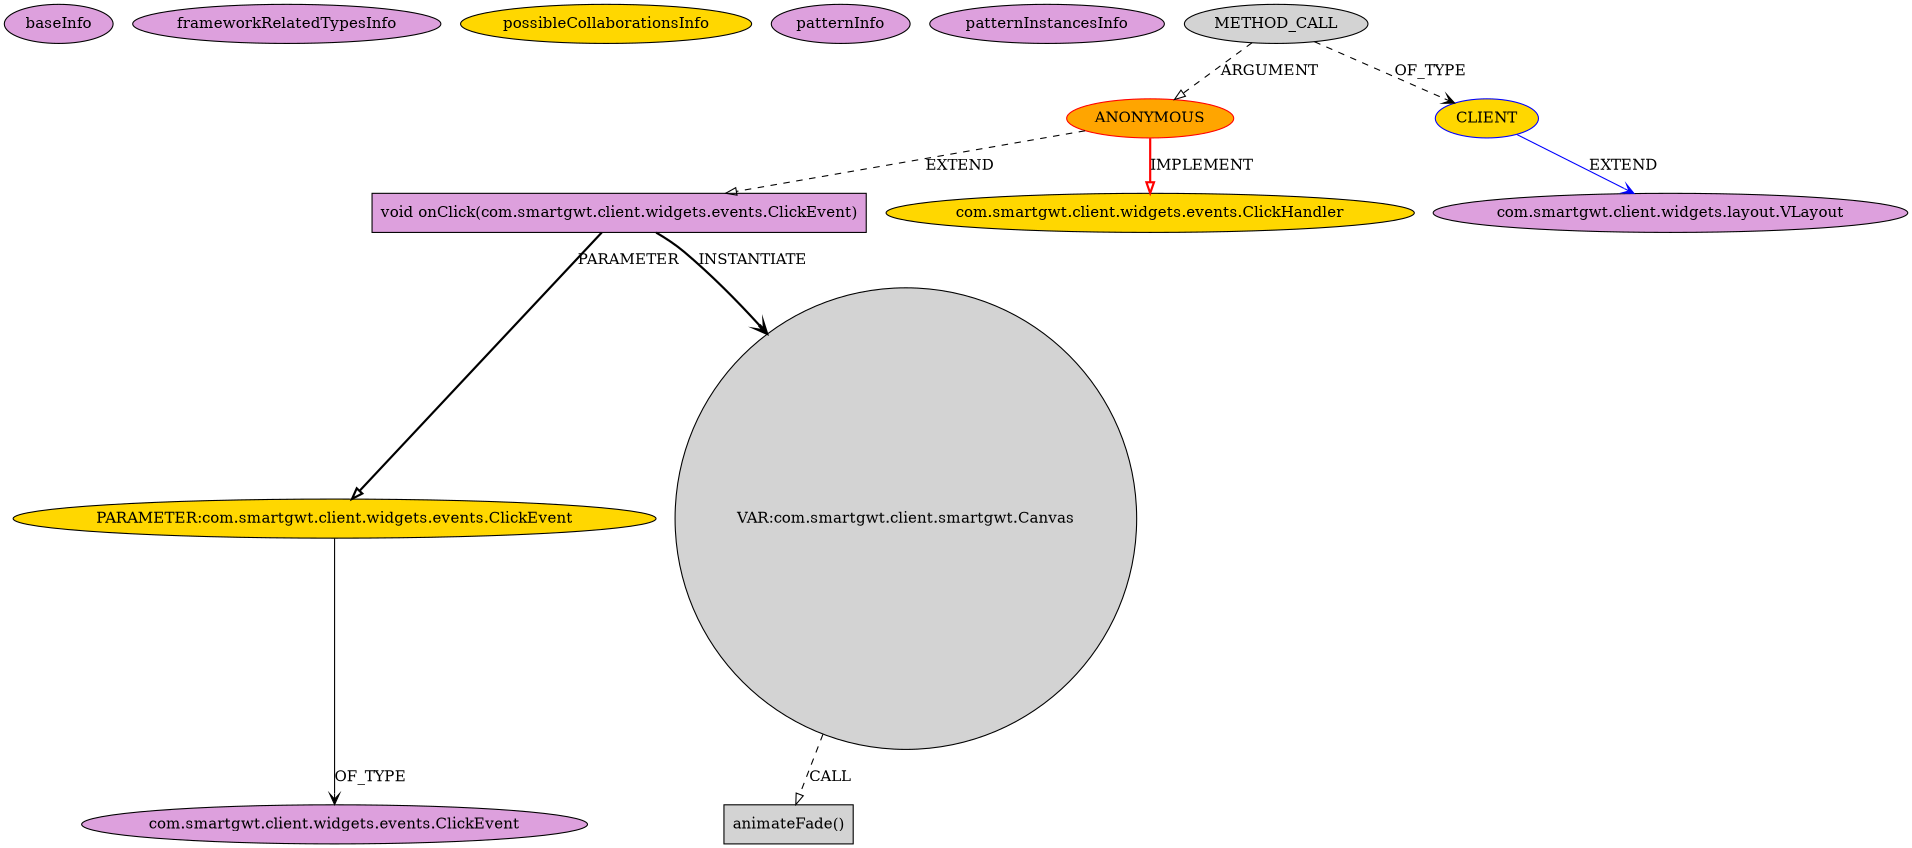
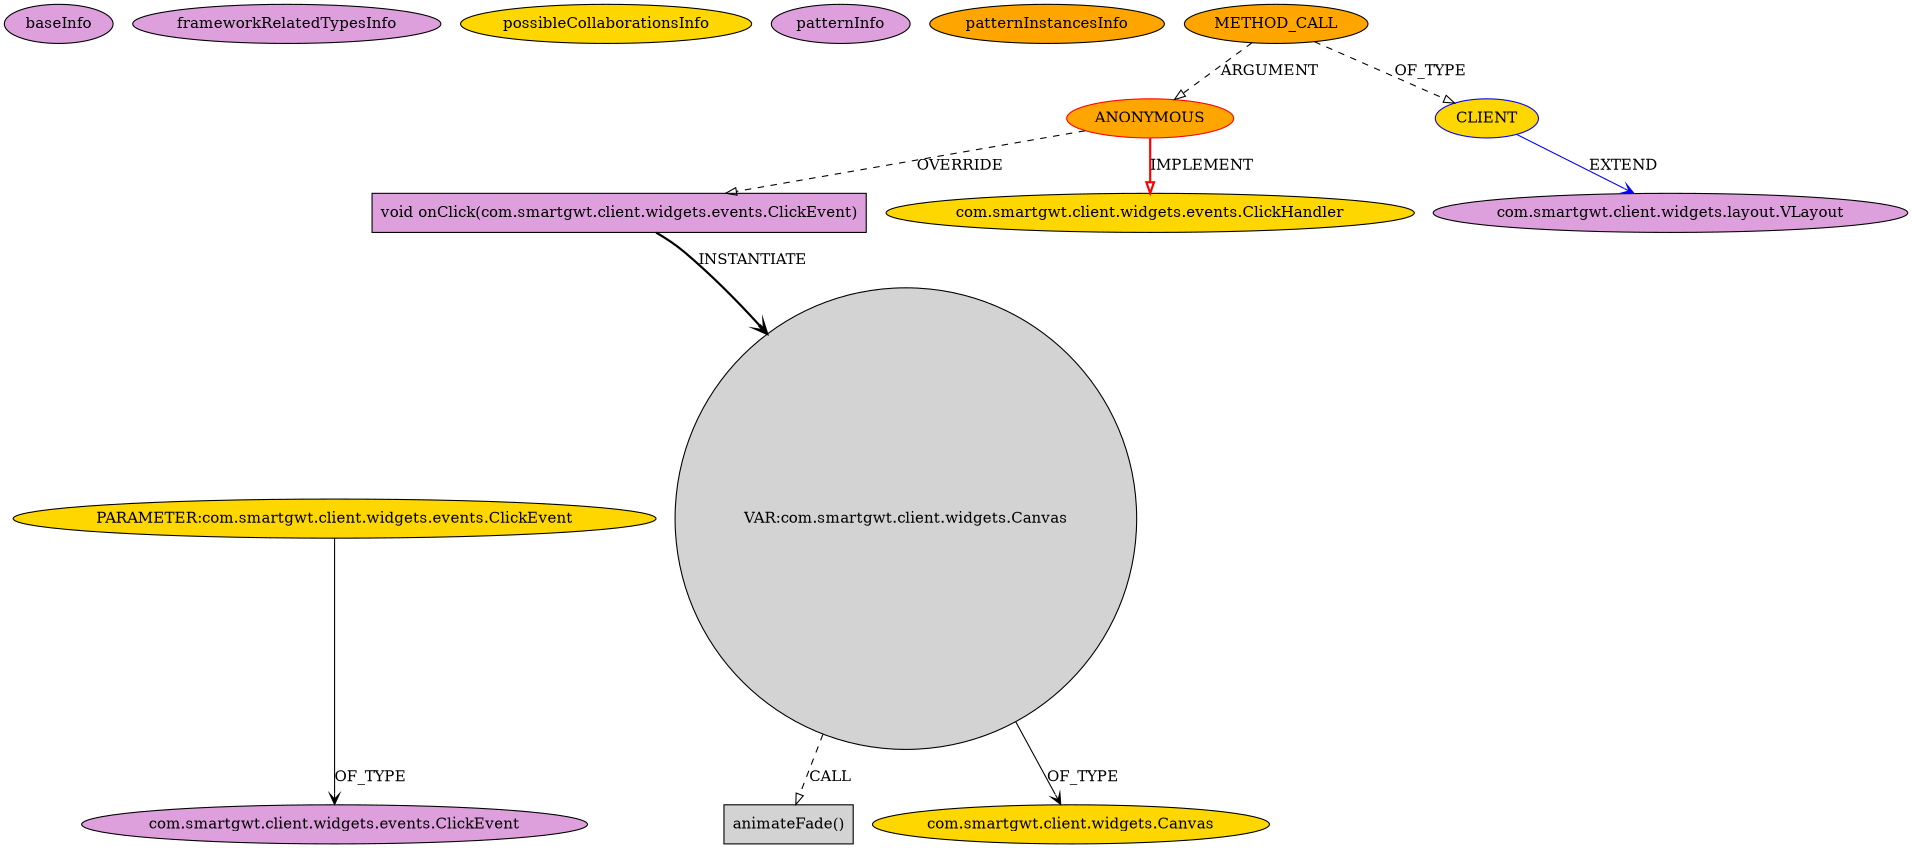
(1047, 24) -> (1047, 24)
(1276, 24) -> (1276, 24)
(1379, 70) -> (1379, 70)
(960, 166) -> (960, 166)
(481, 362) -> none
(906, 519) -> (906, 519)
none -> (1071, 824)
